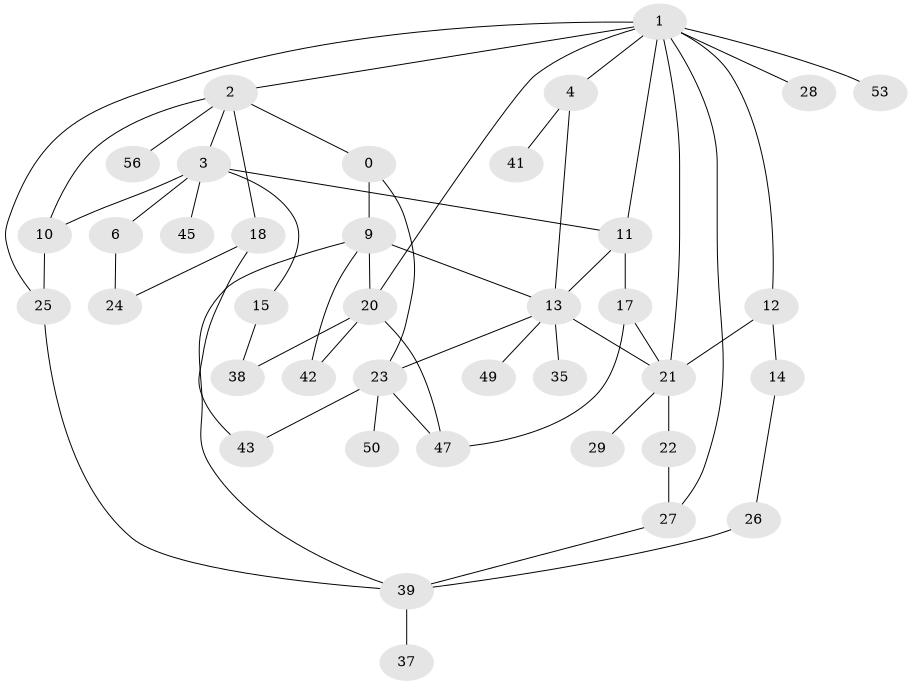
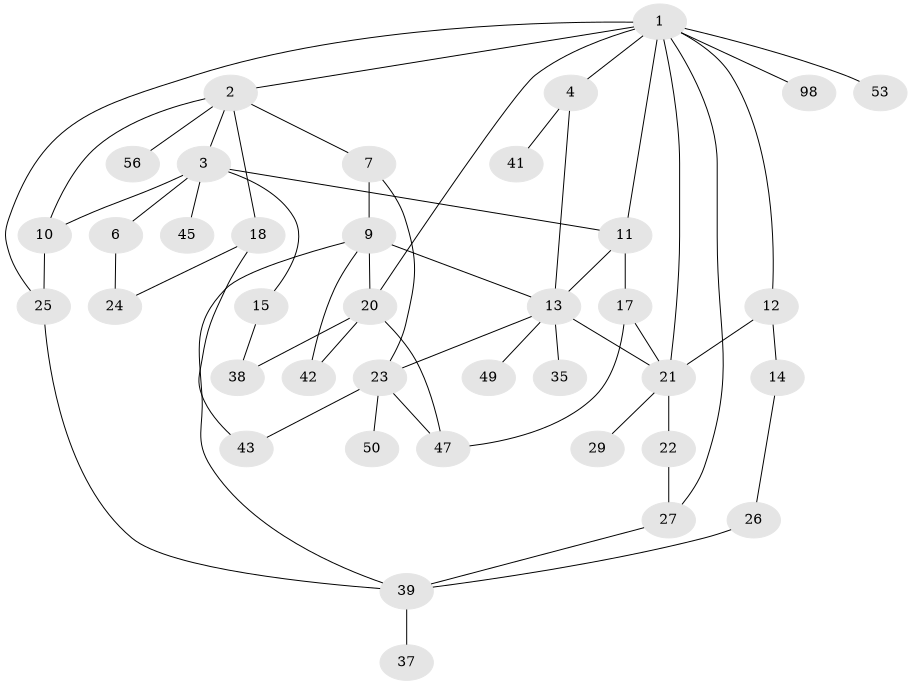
(809, 93) -> (809, 93)
(369, 164) -> (369, 164)
